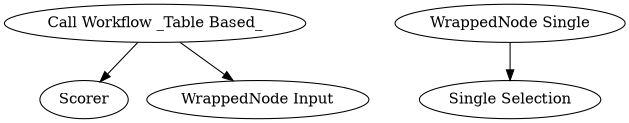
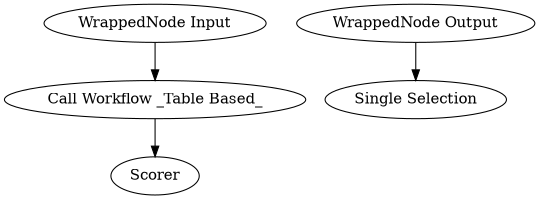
(510, 23) -> (416, 23)
(202, 58) -> (155, 56)
